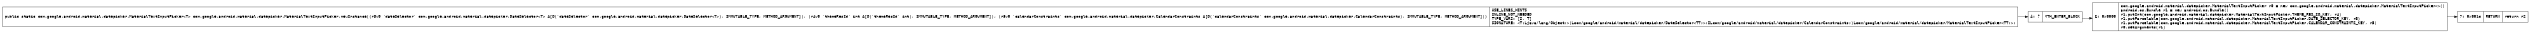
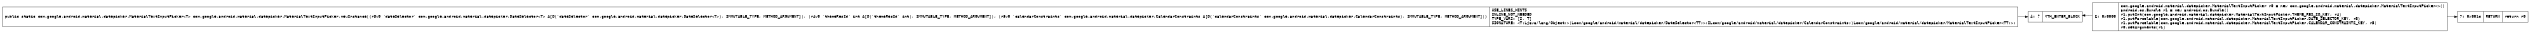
(2515, 17) -> (2515, 17)
(2086, 18) -> (2089, 15)
